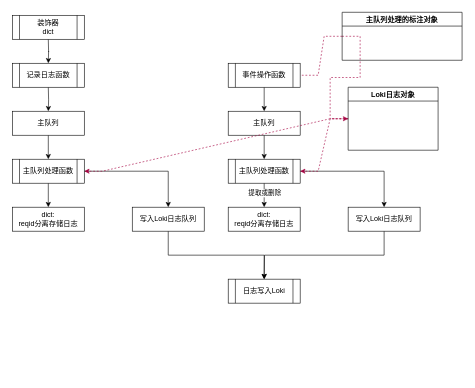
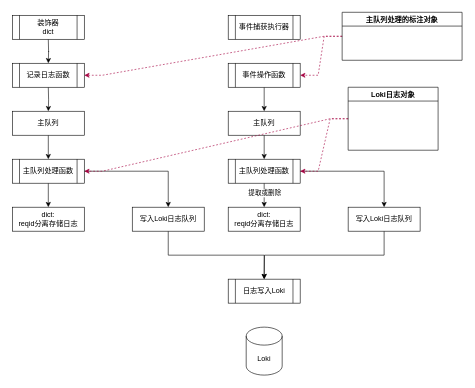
none -> (264, 27)
(303, 75) -> (305, 75)
(355, 78) -> (211, 56)
none -> (264, 351)
